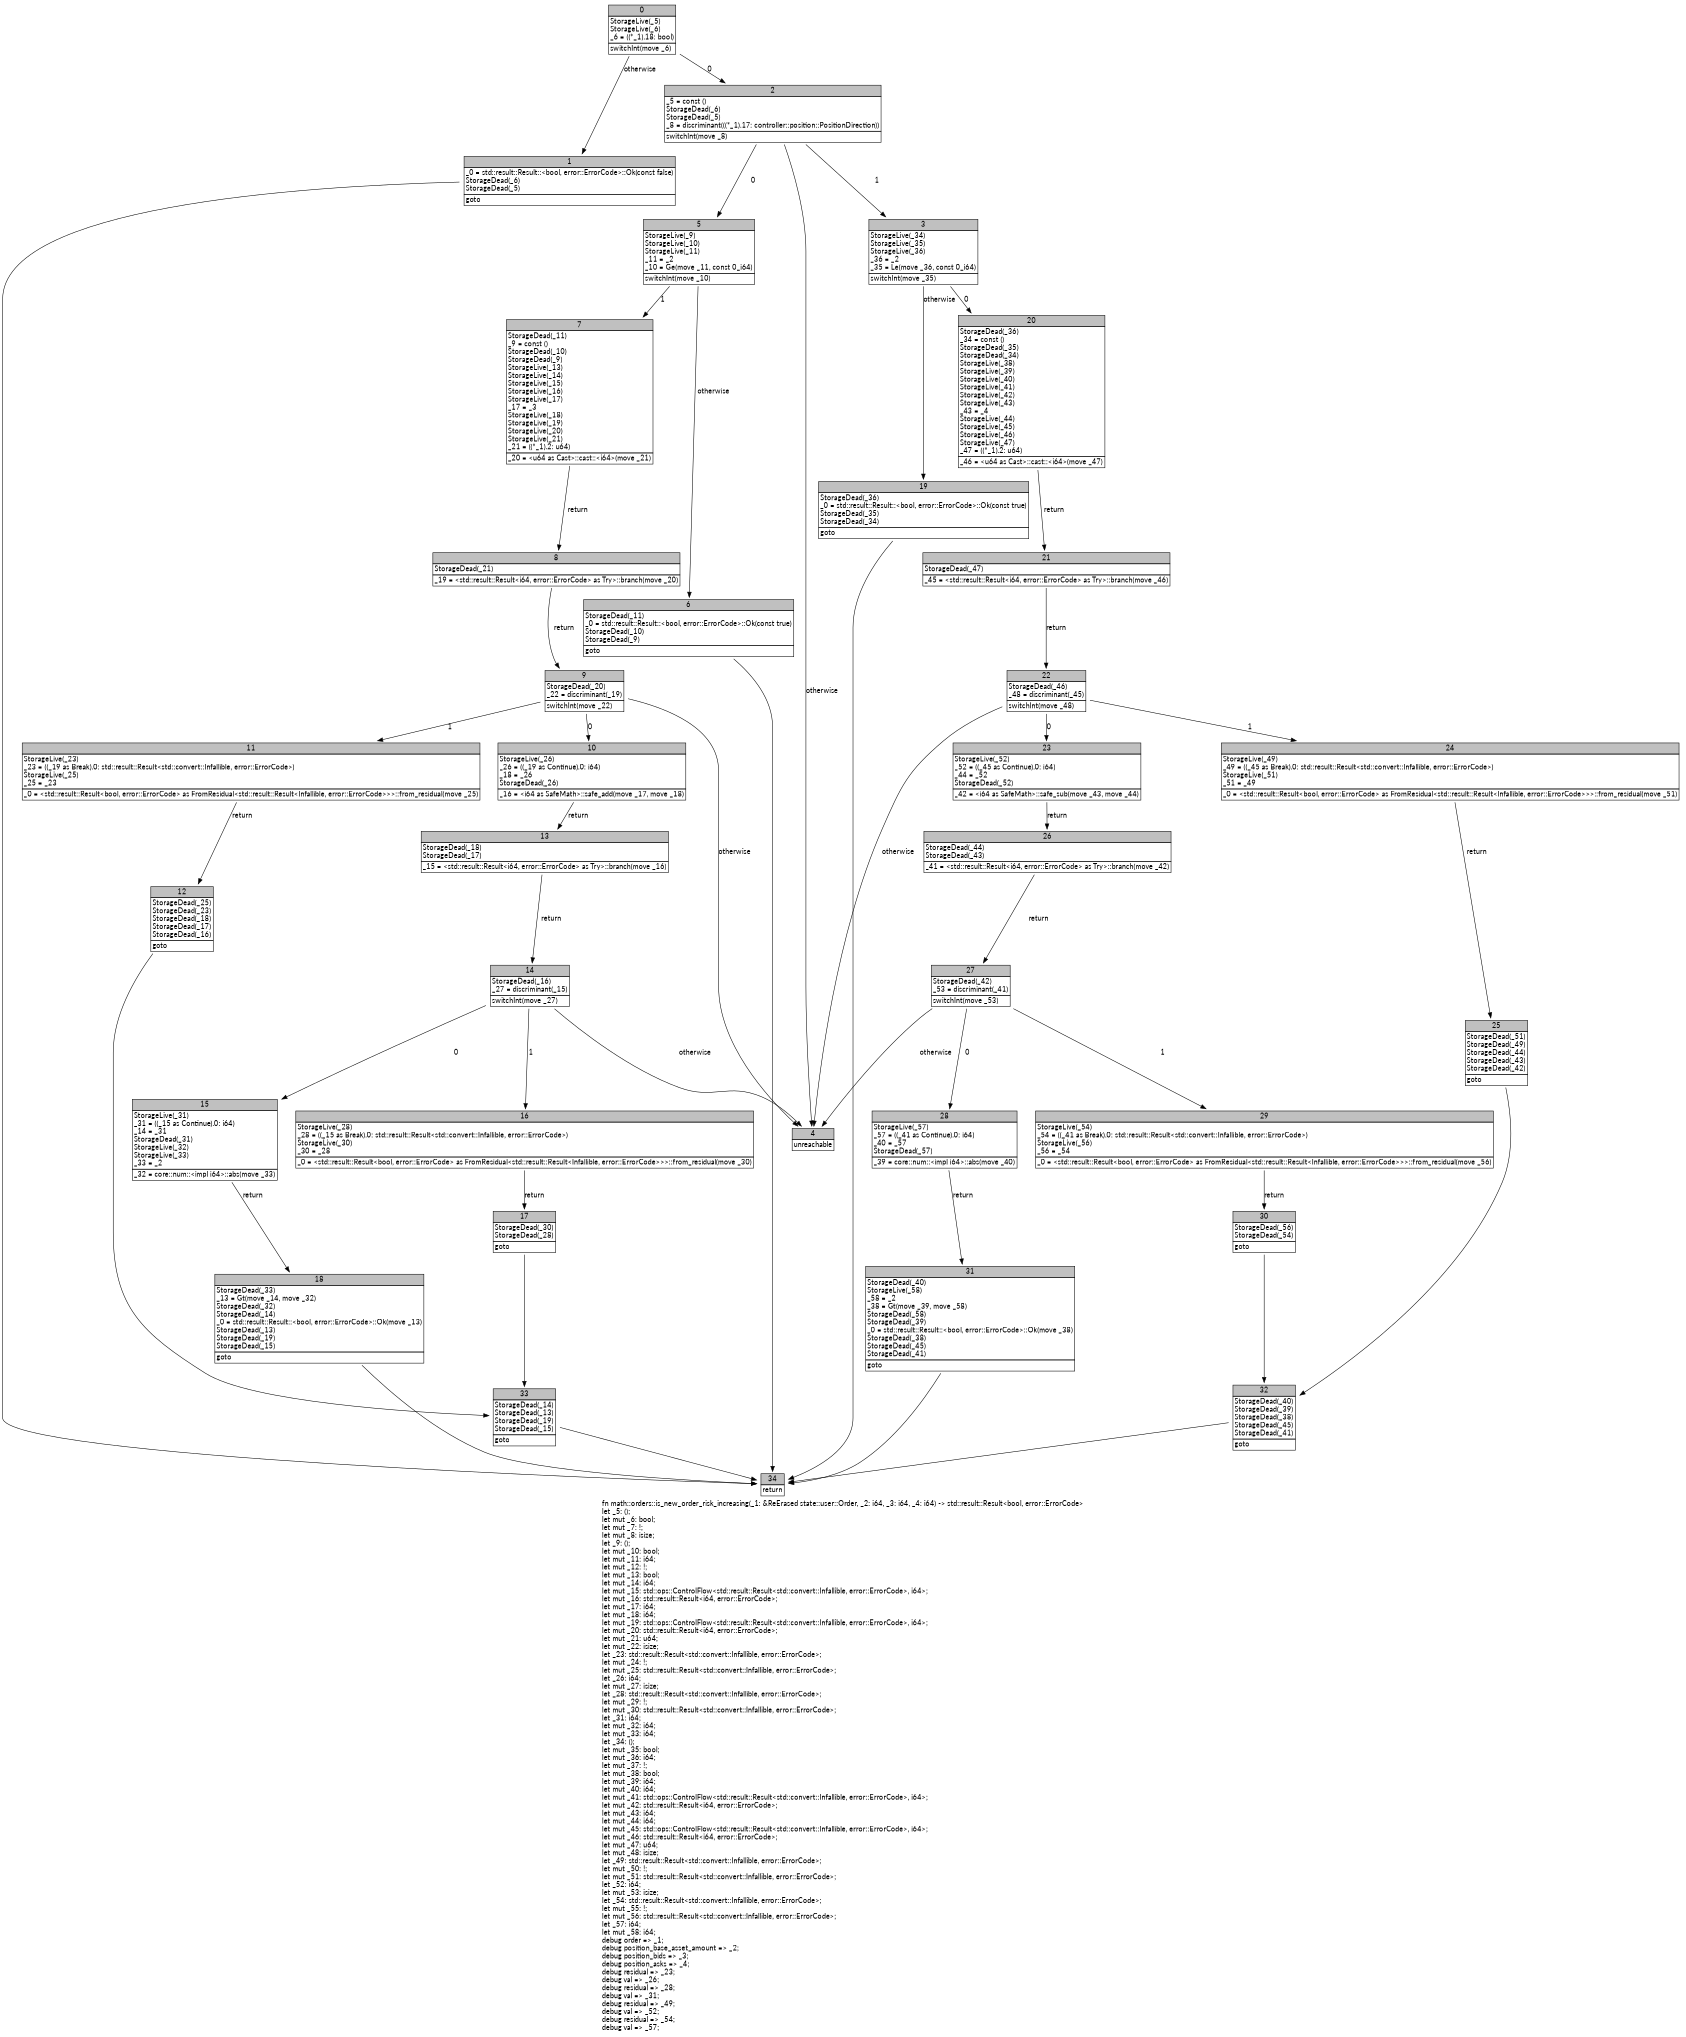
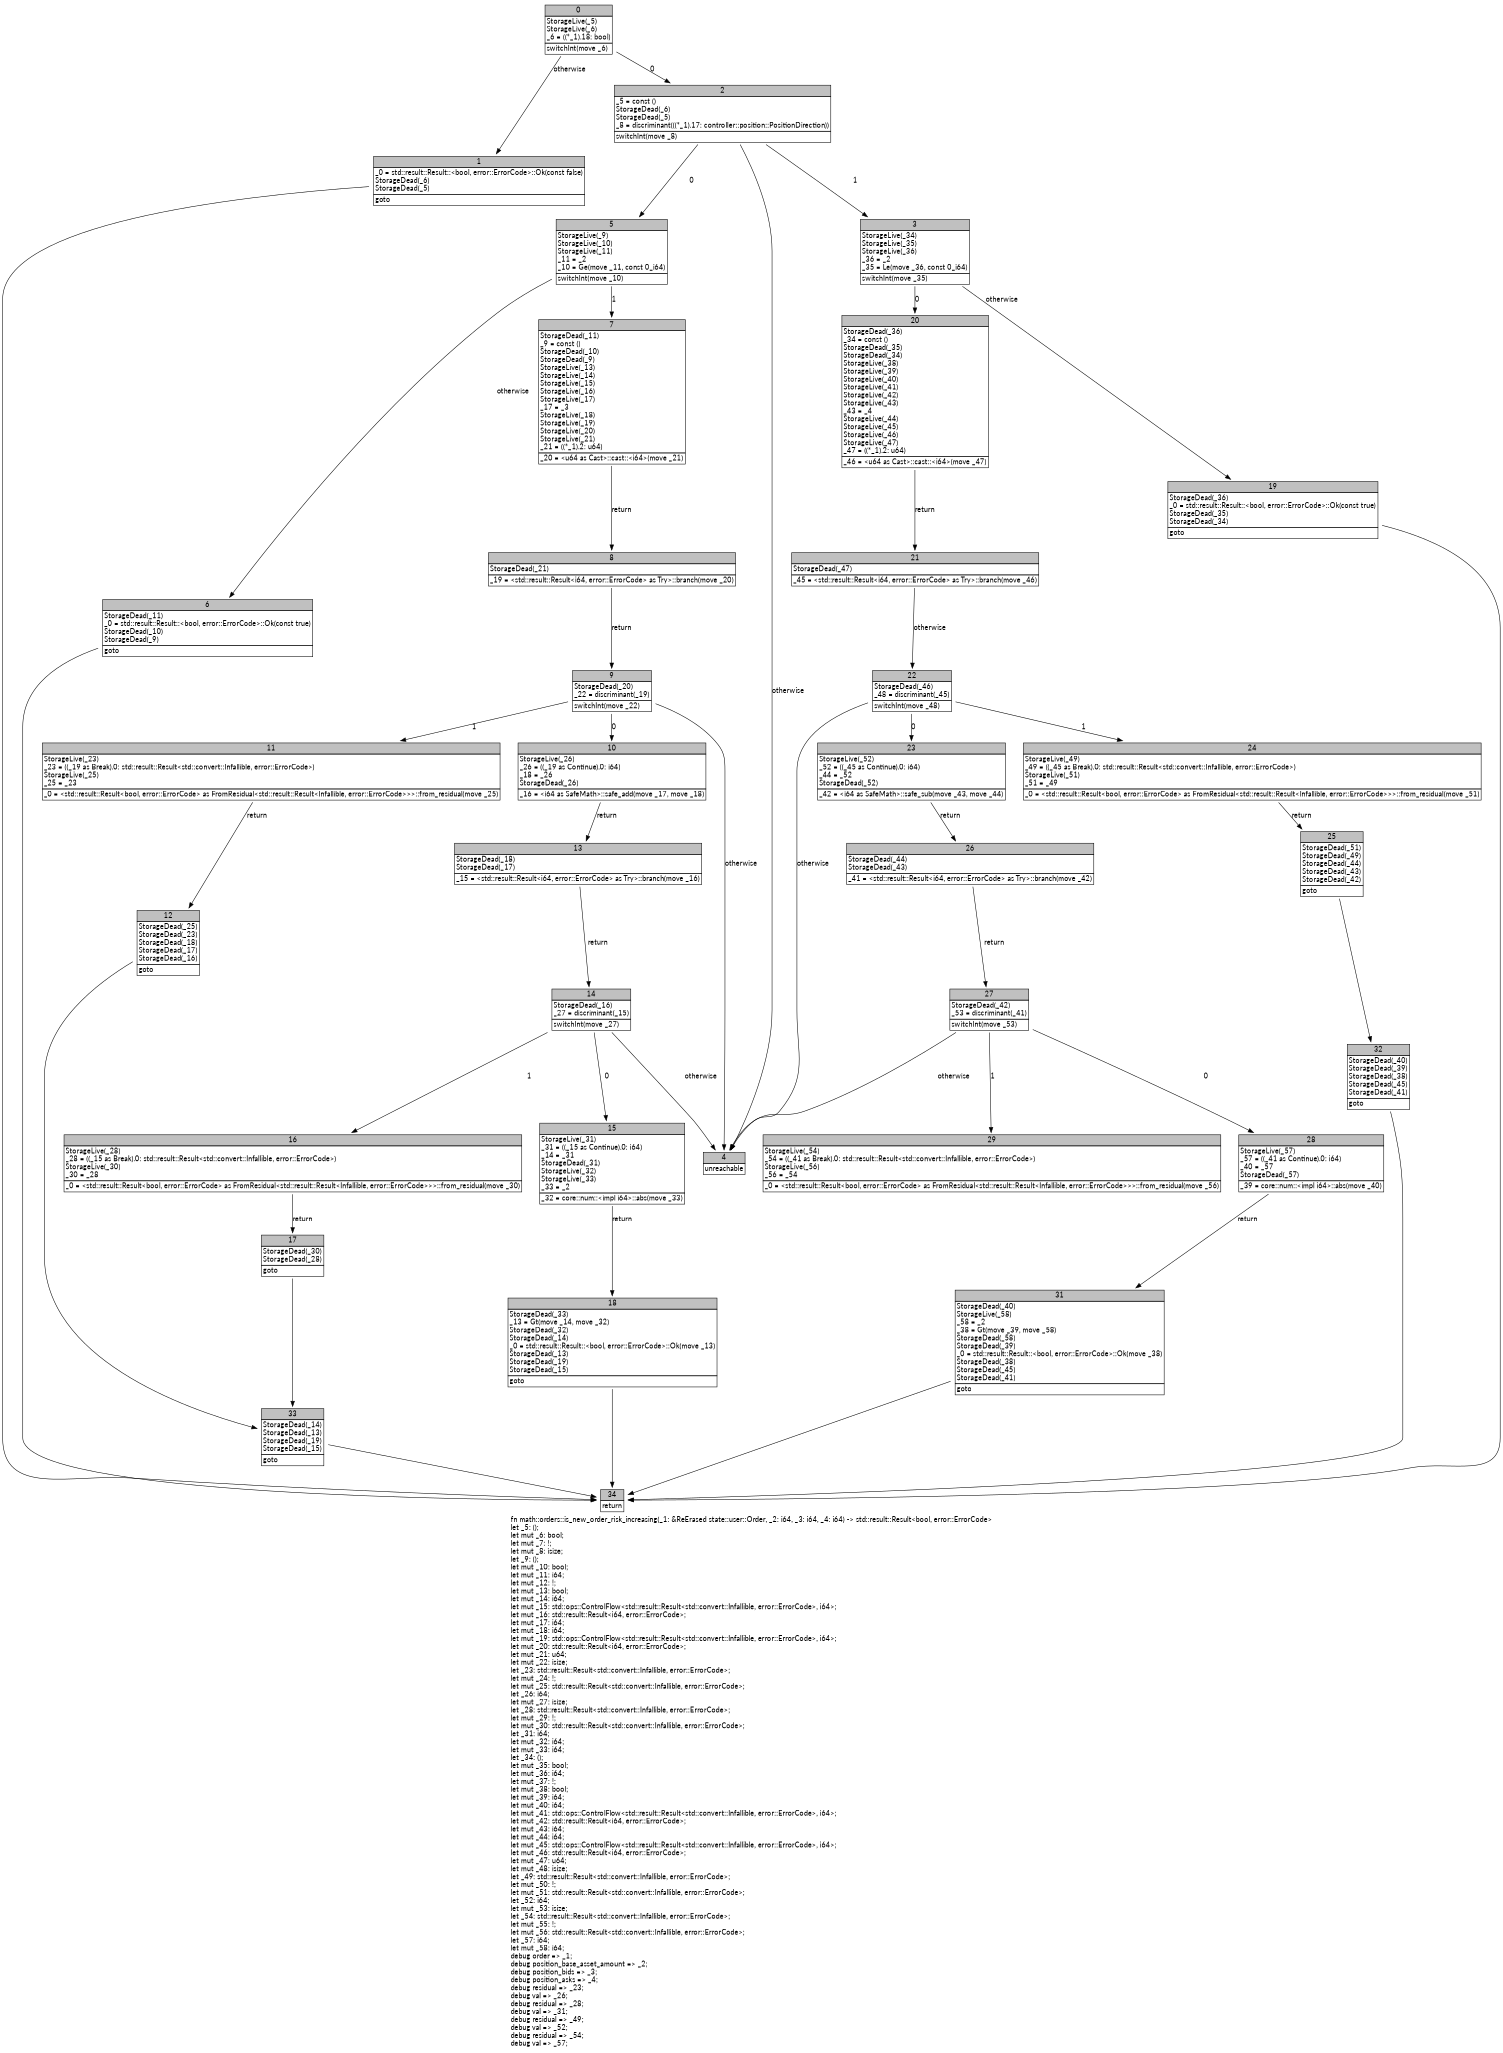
(1056, 628) -> (930, 628)
(1264, 1232) -> none
